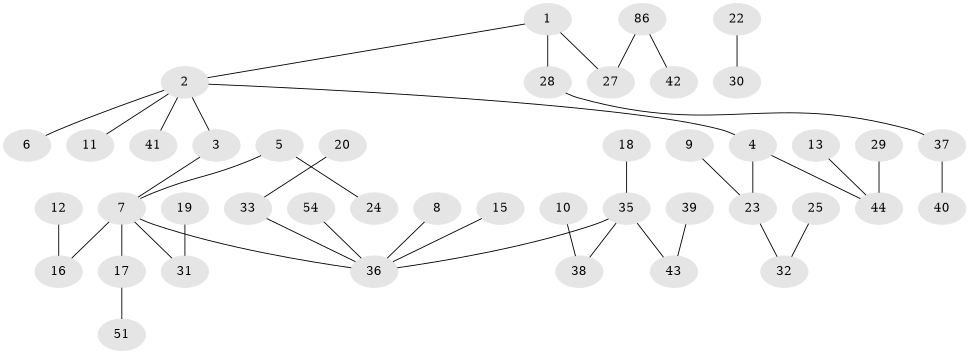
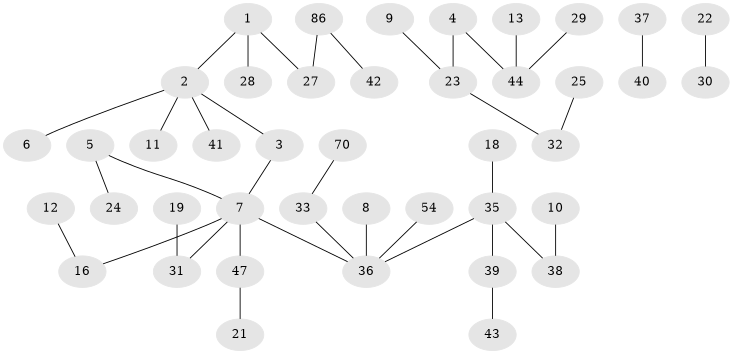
(473, 99) -> none
(745, 114) -> none
(343, 145) -> (343, 145)
(500, 209) -> none
(650, 240) -> (493, 240)
(122, 272) -> (240, 272)
(122, 335) -> (240, 335)
